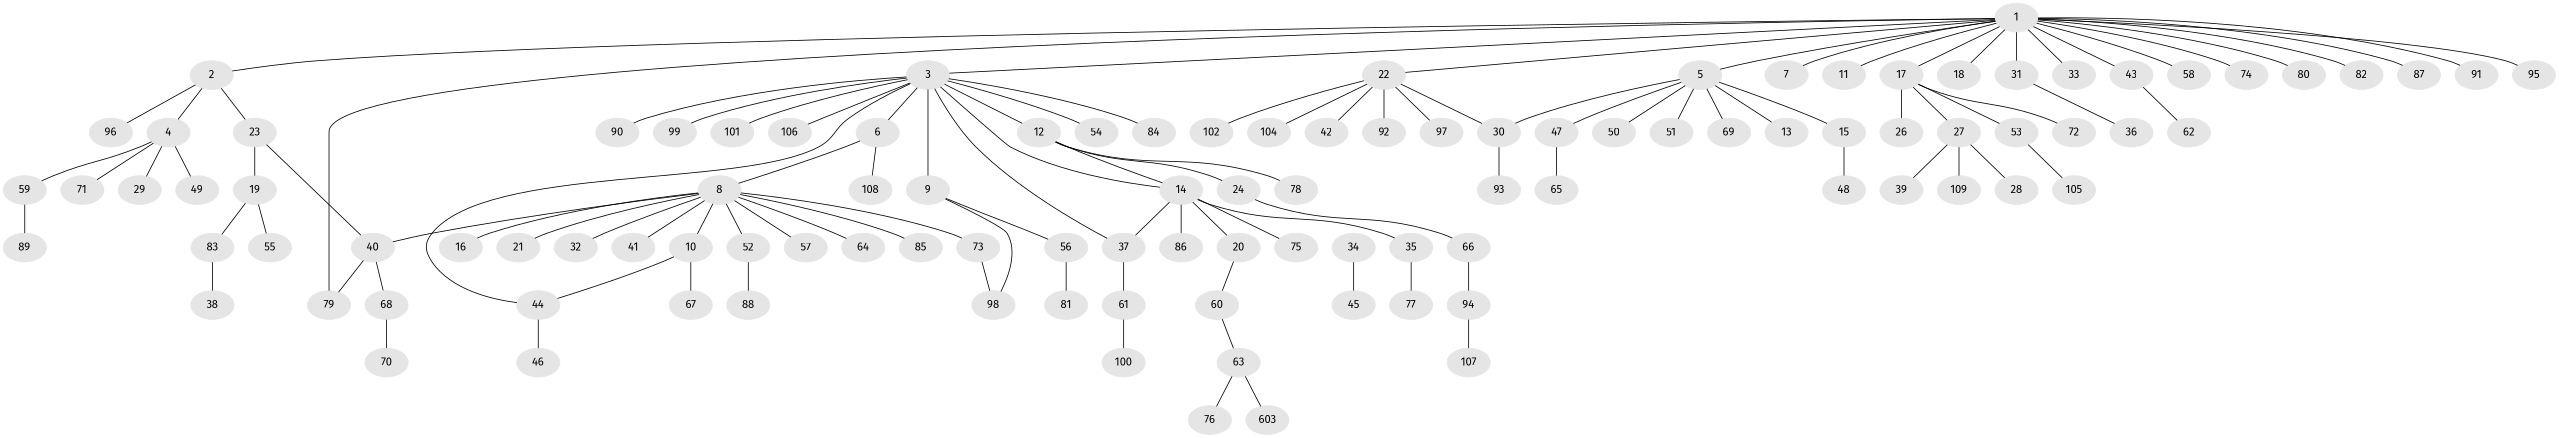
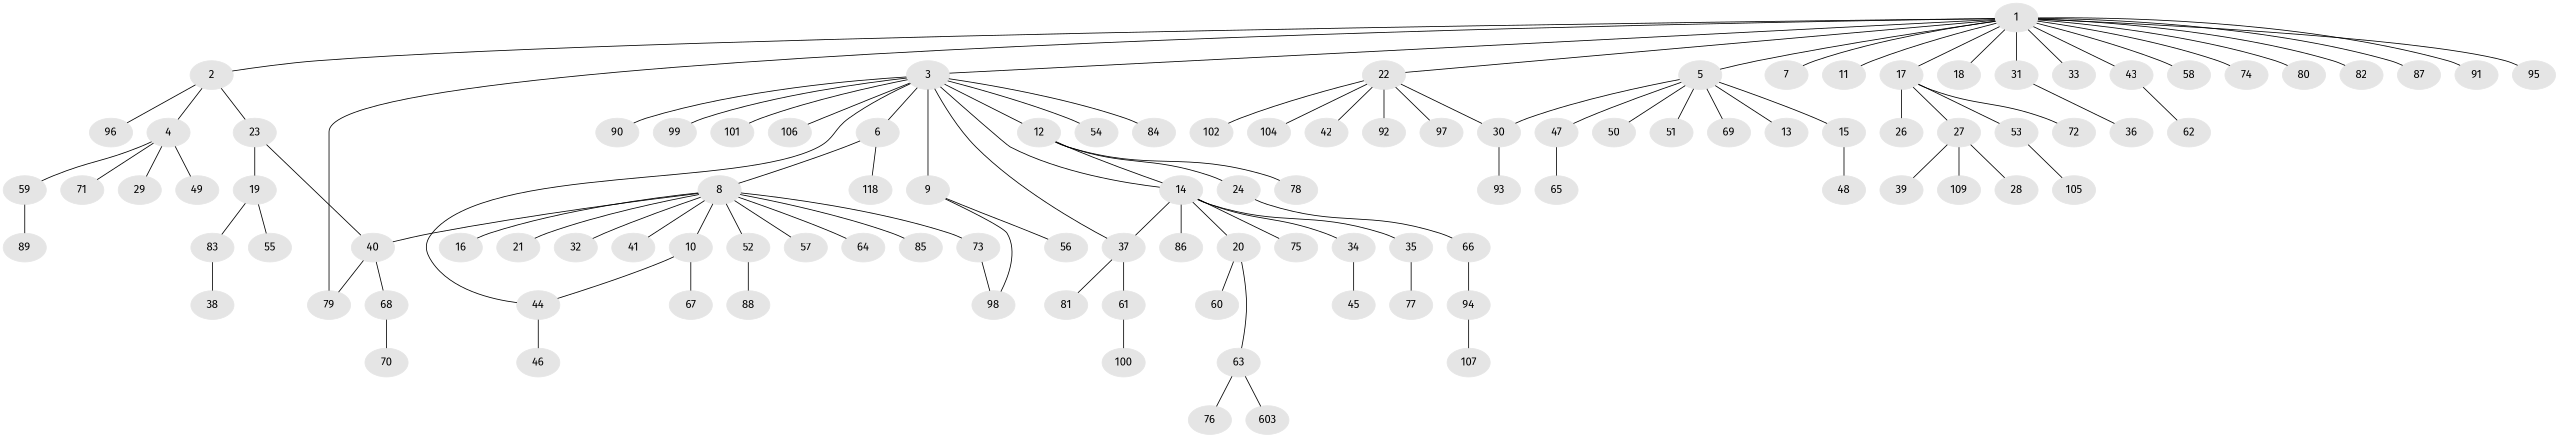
(870, 190) -> (870, 190)
none -> (1292, 224)
(1066, 276) -> (1095, 276)
(1228, 334) -> (1247, 305)
